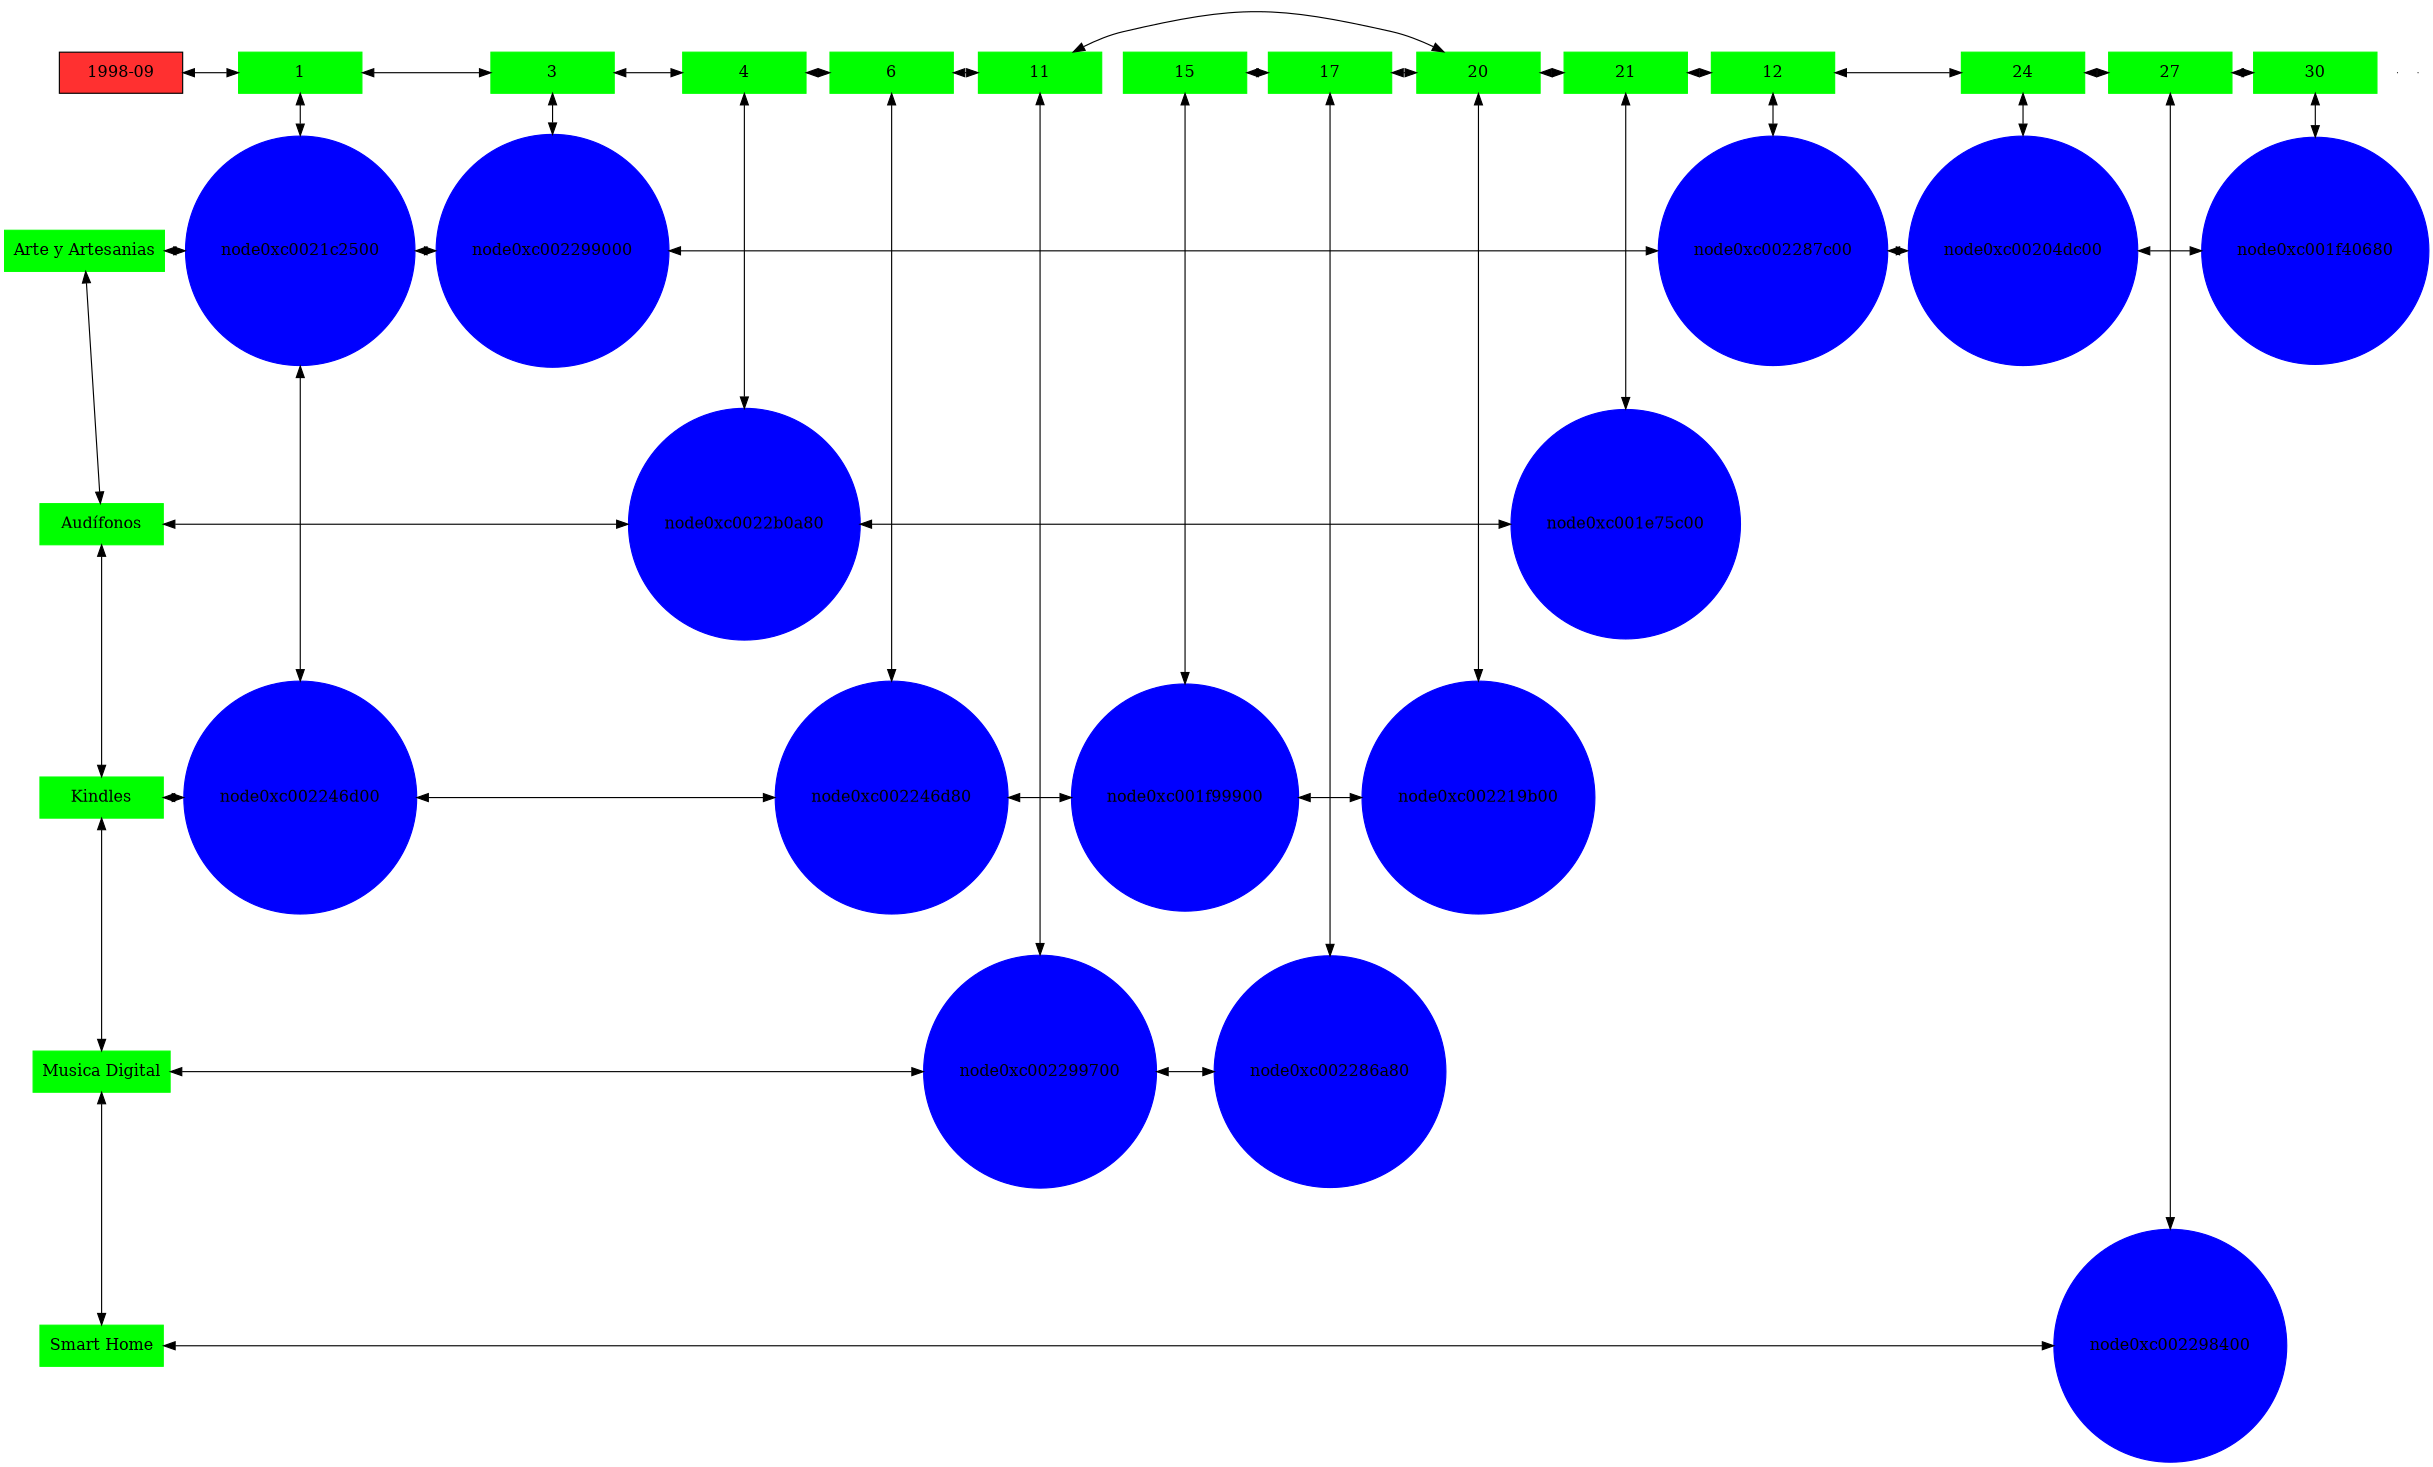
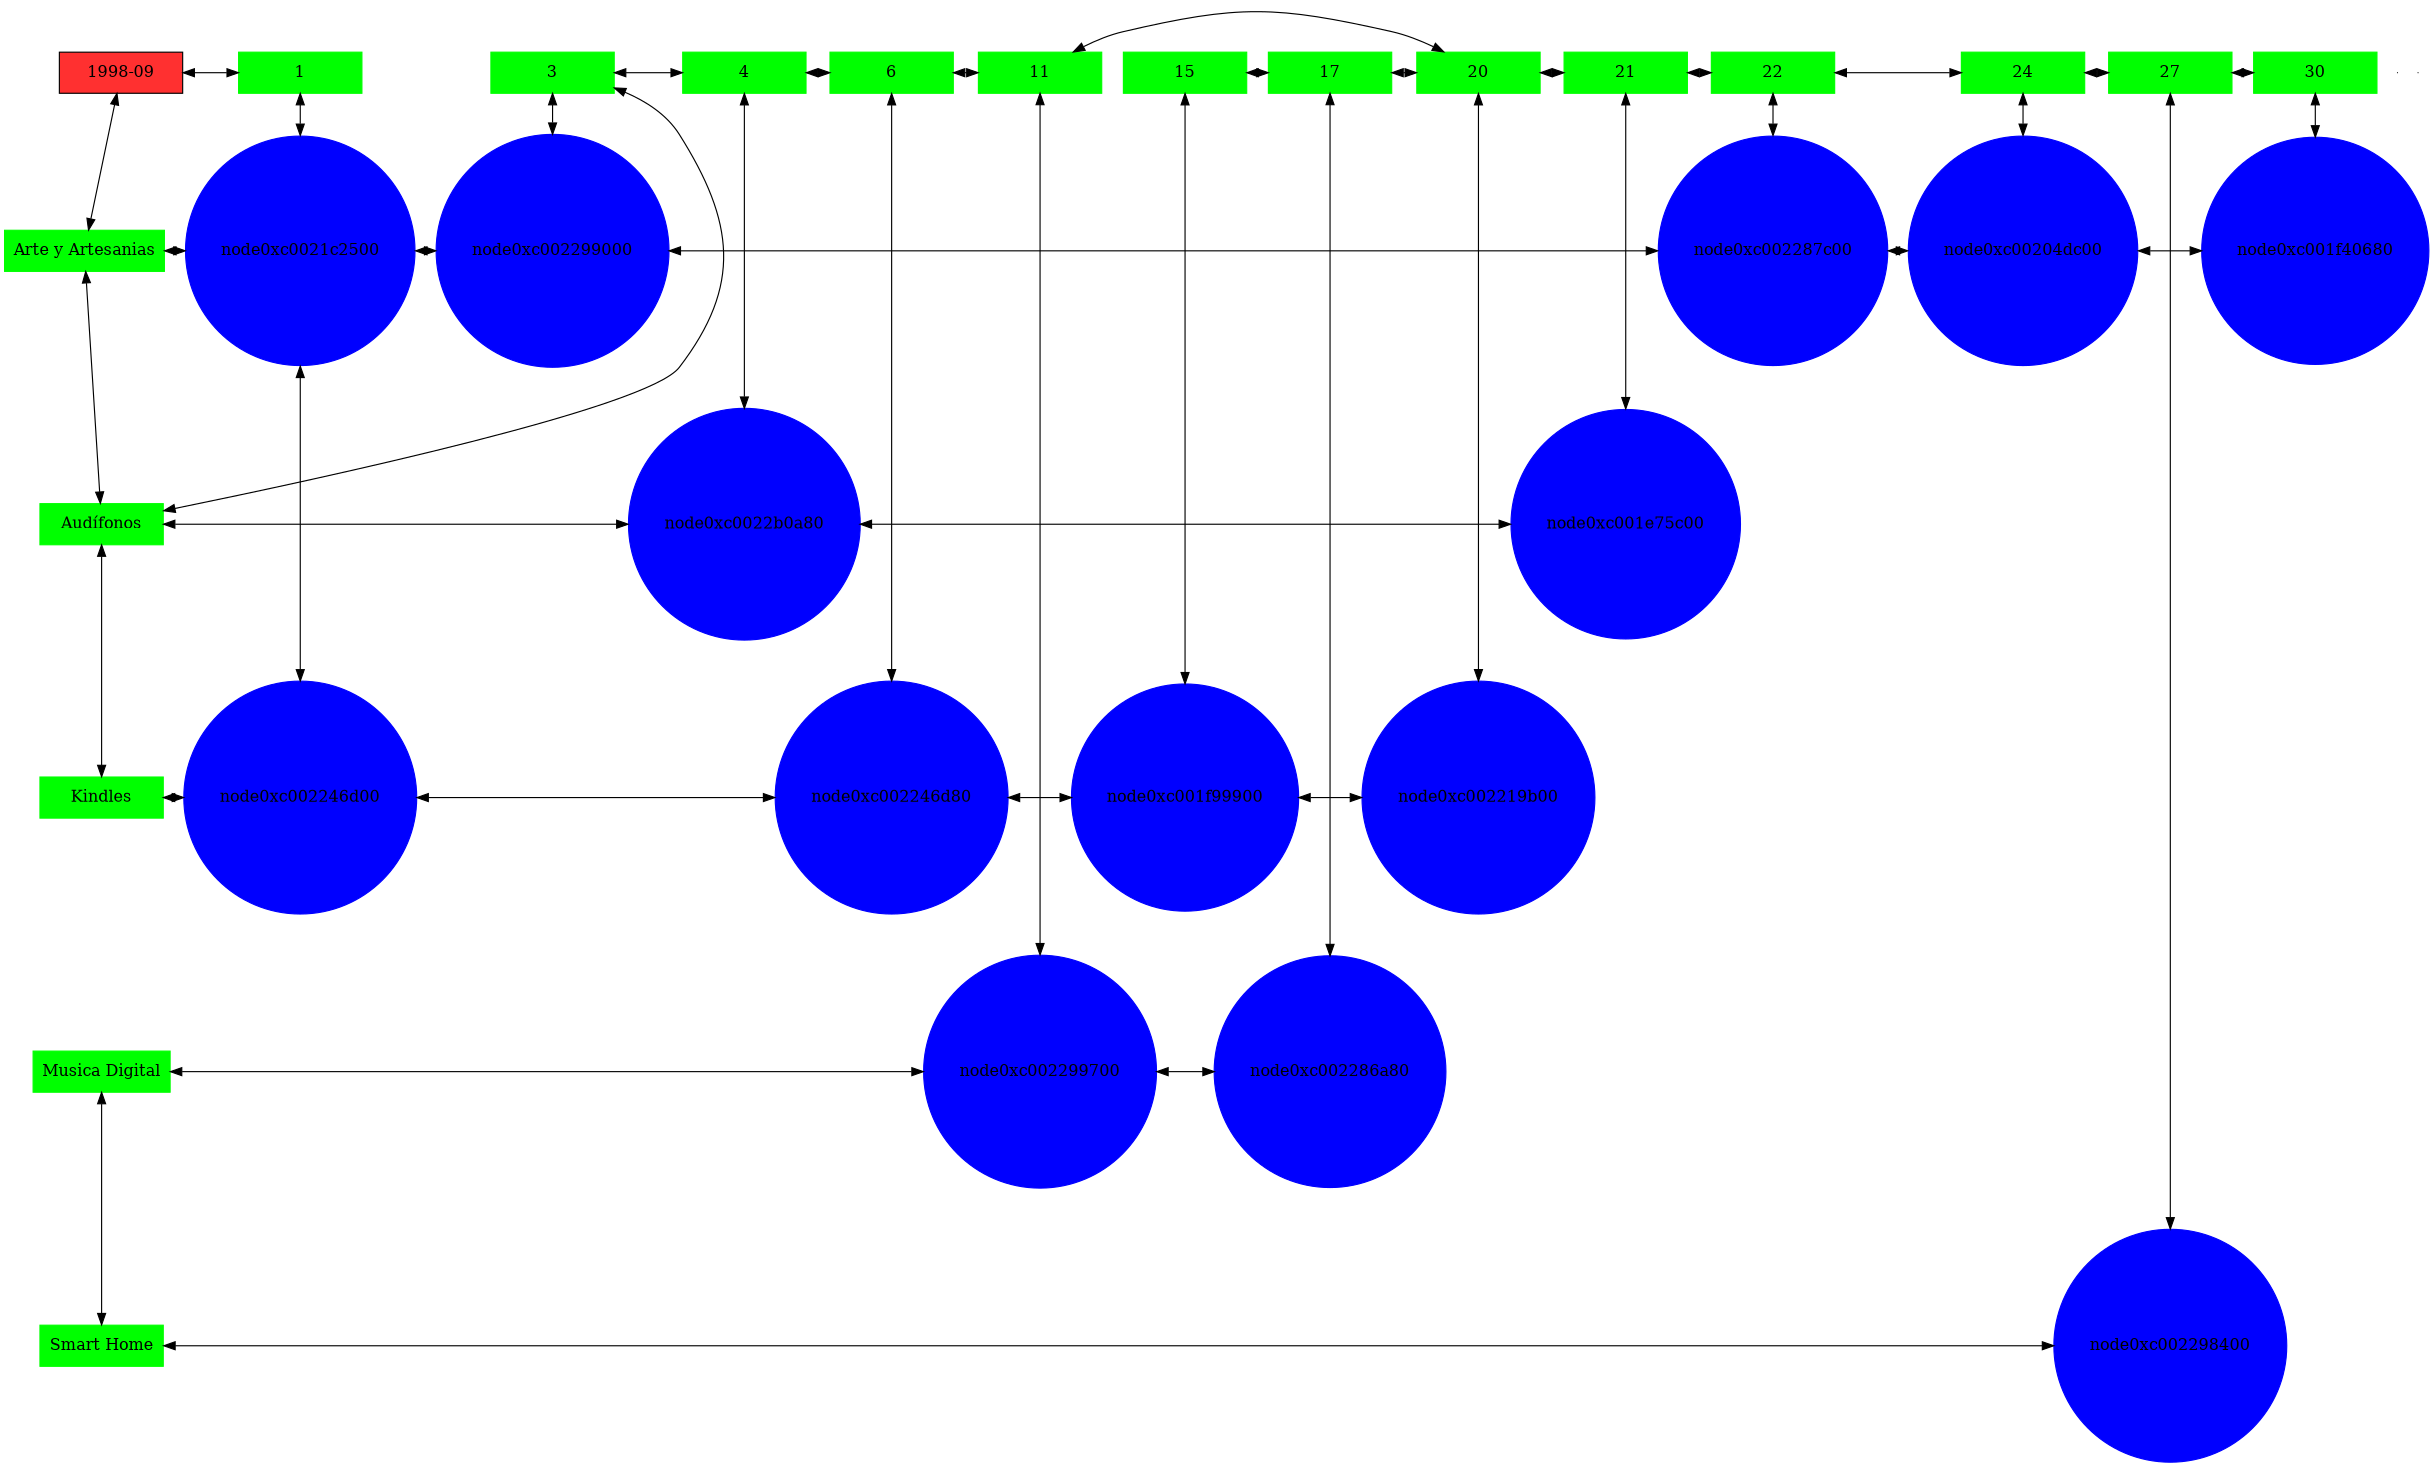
(427, 73) -> (587, 409)
(1773, 73) -> (1773, 73)
none -> (103, 162)
(102, 935) -> none
